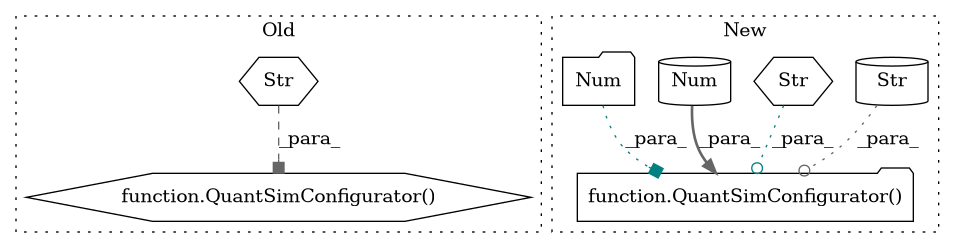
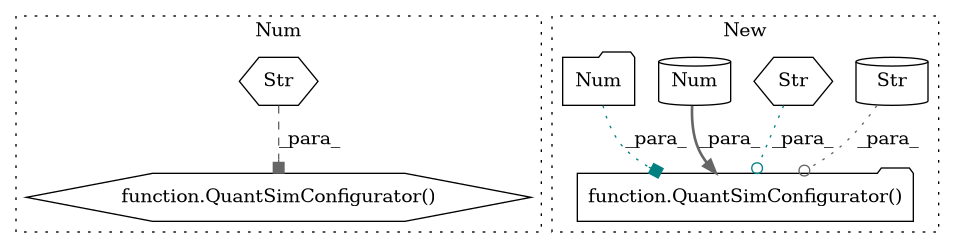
(279, 31) -> (279, 31)
